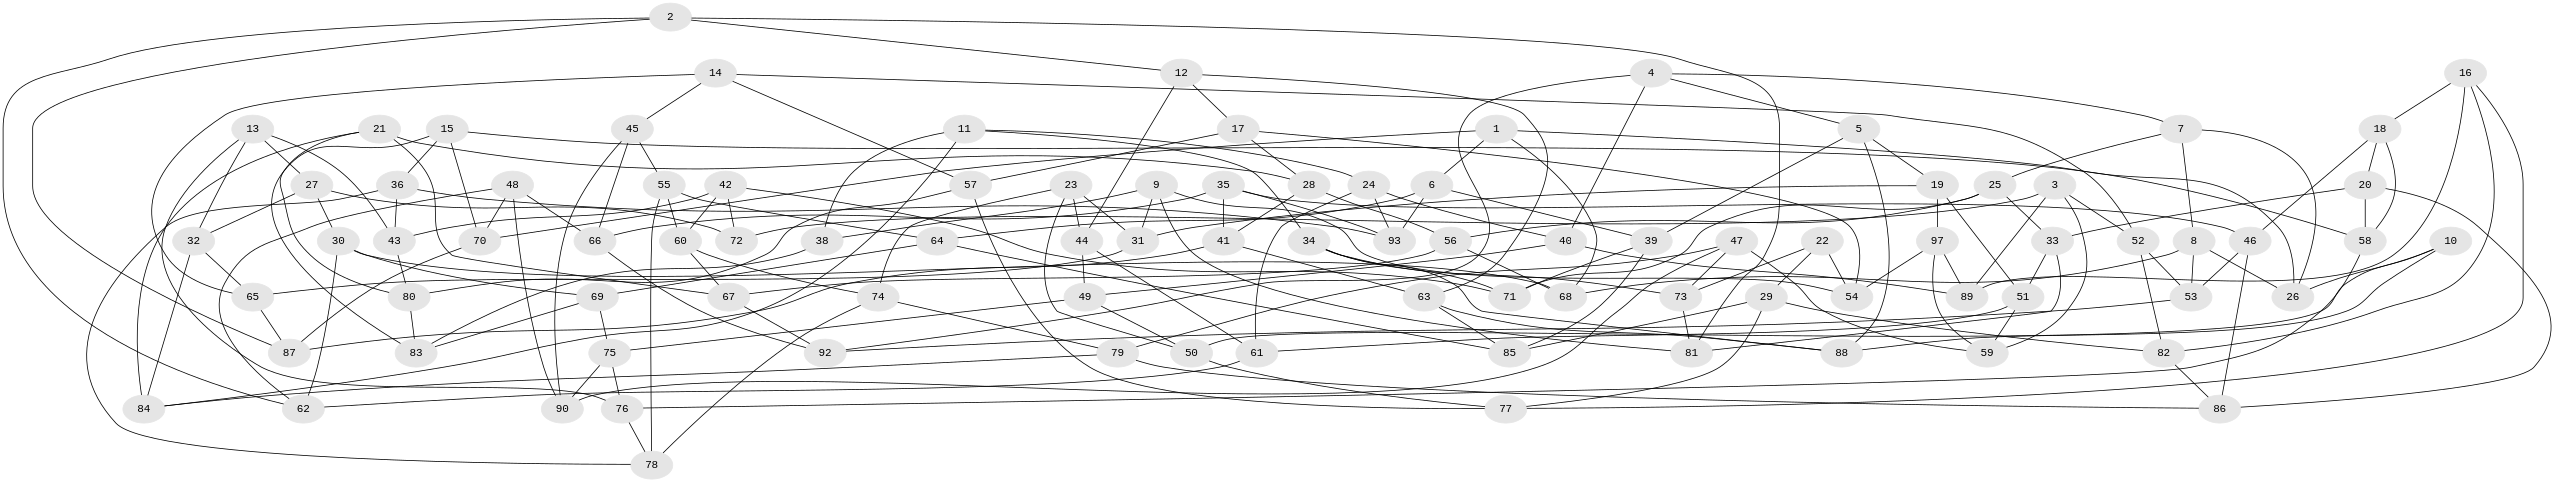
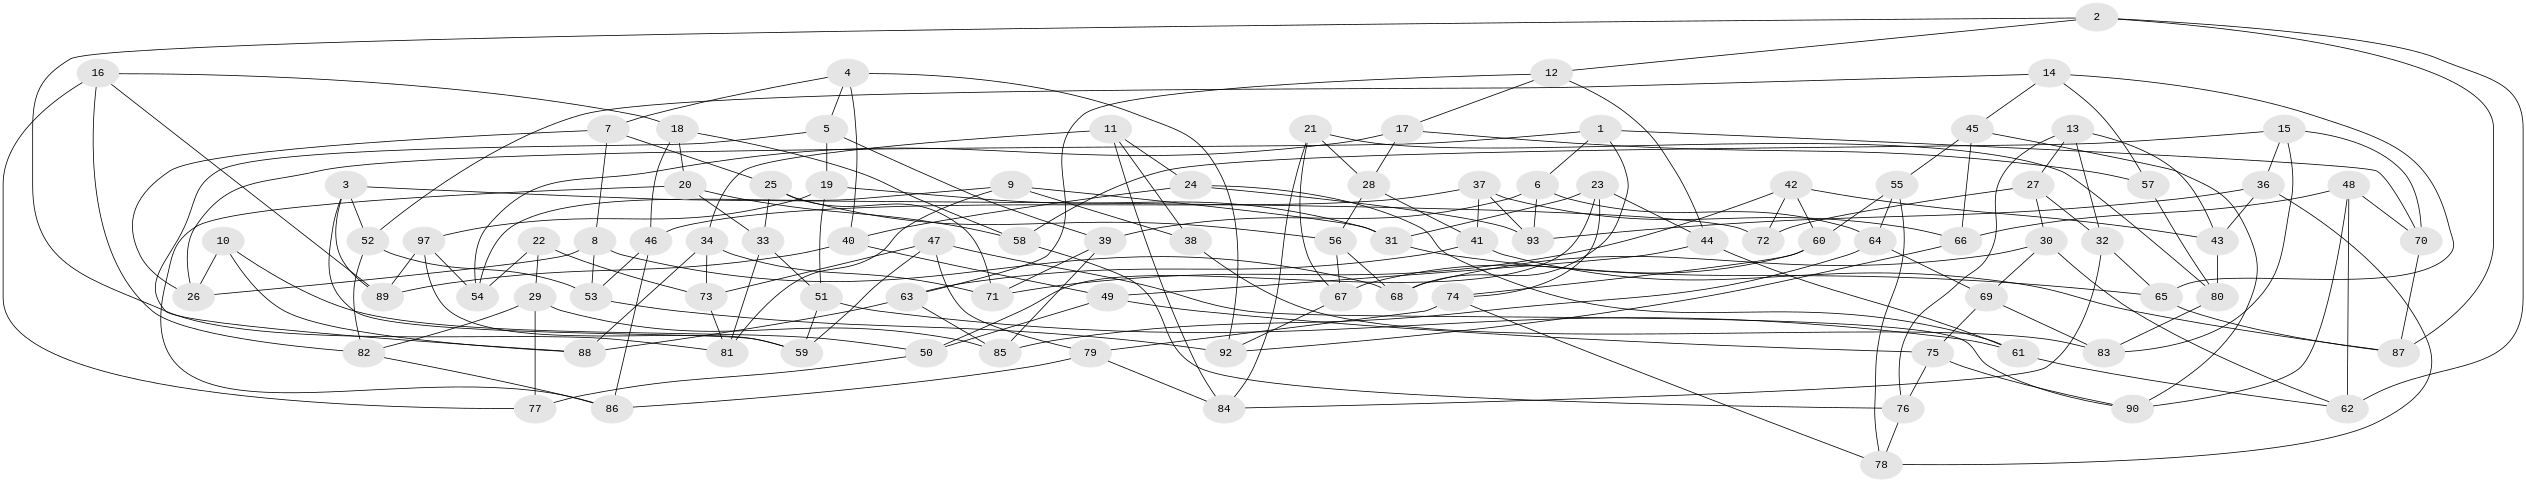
(1223, 185) -> (1479, 185)
(1152, 387) -> none
